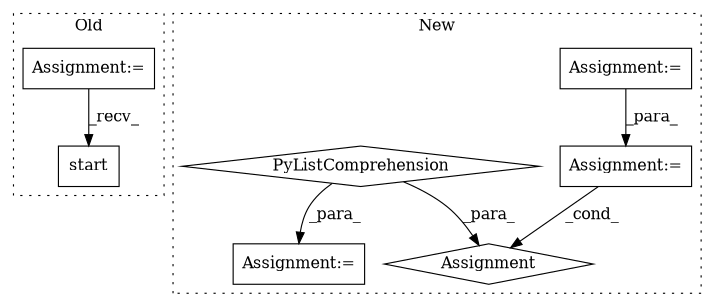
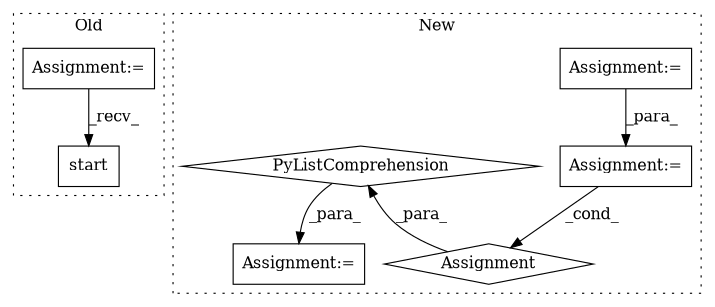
(443, 203) -> (405, 231)
